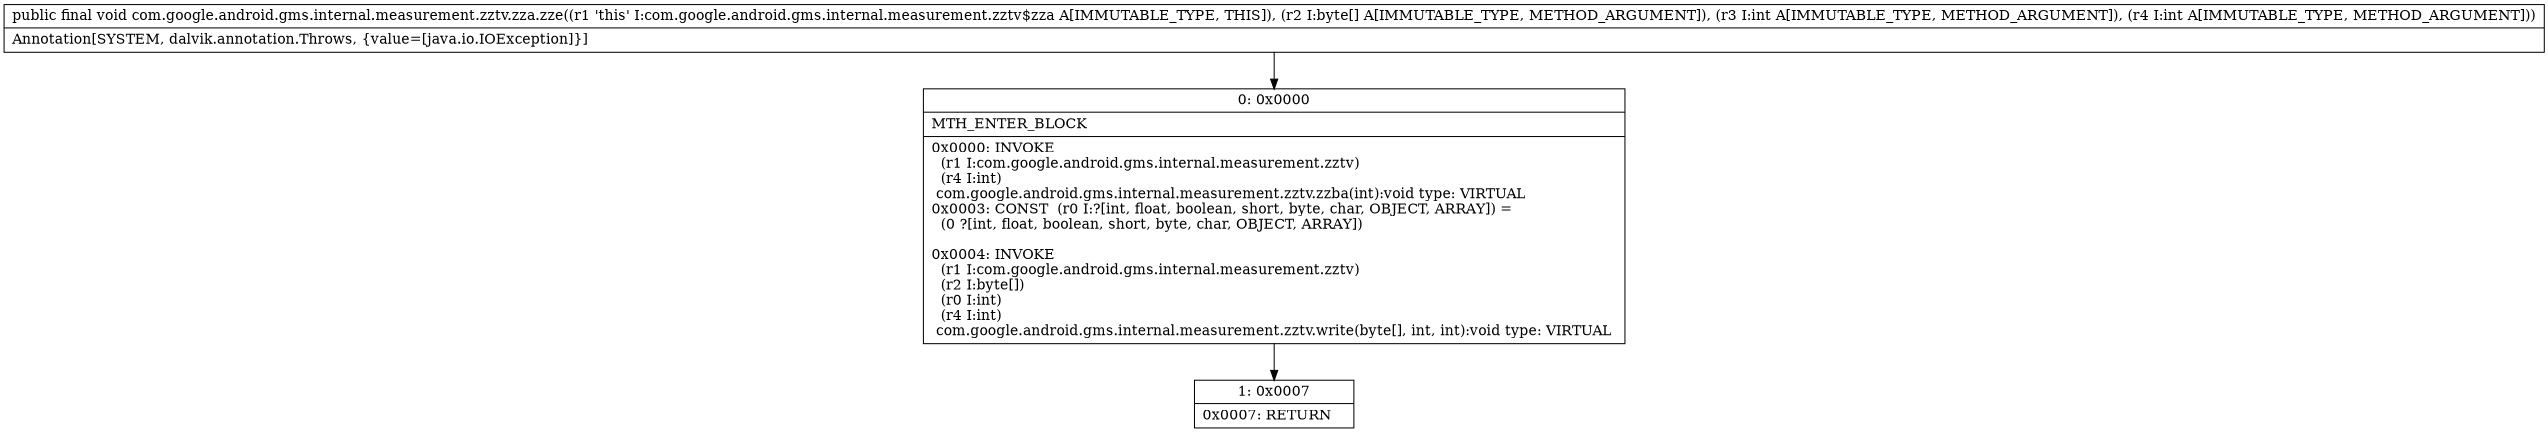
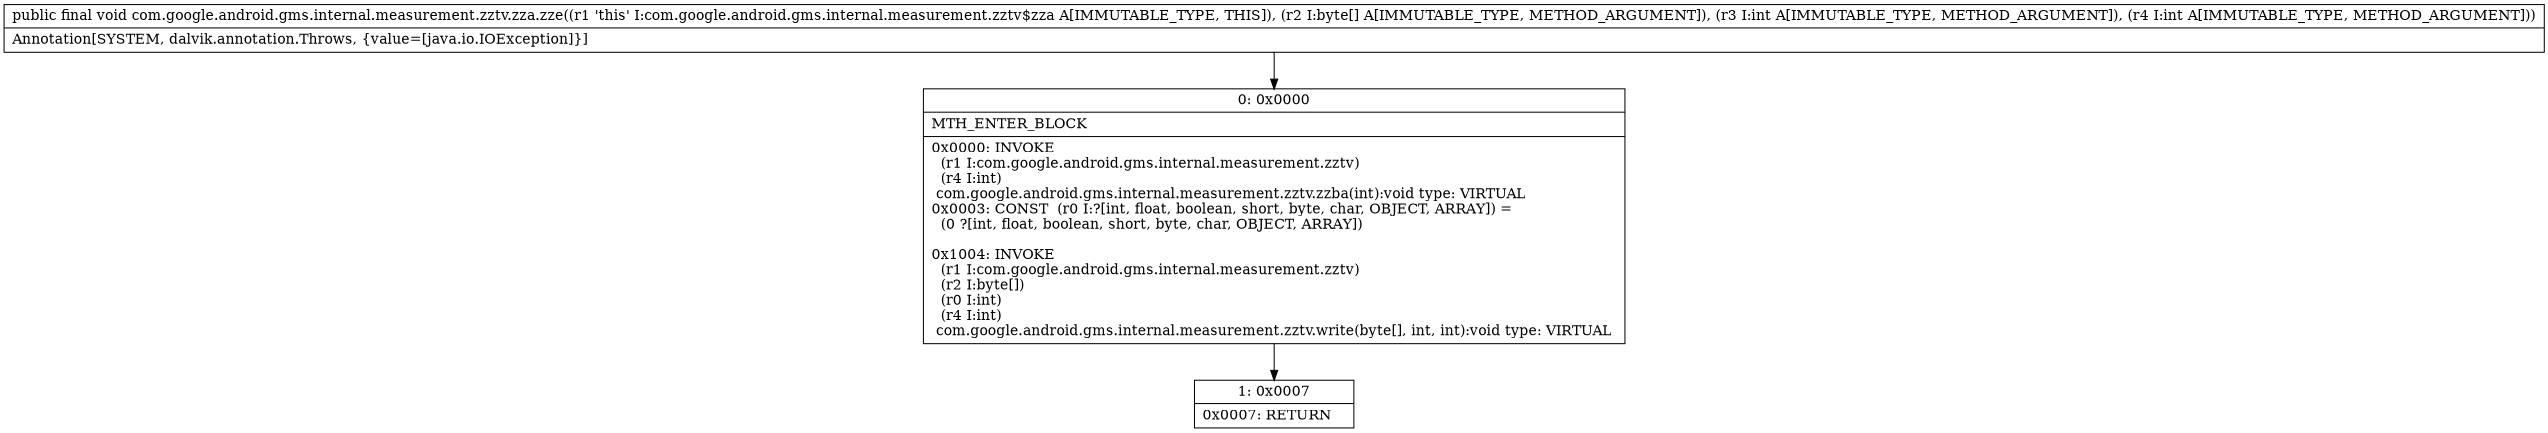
(998, 255) -> (998, 255)
